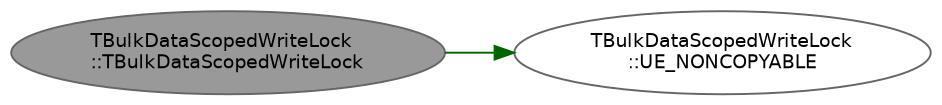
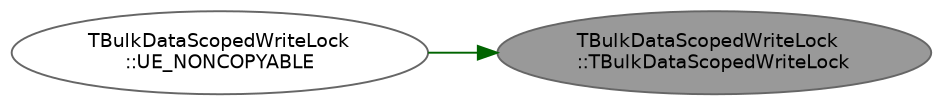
(470, 53) -> (453, 53)
